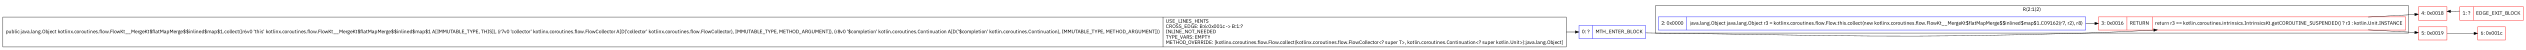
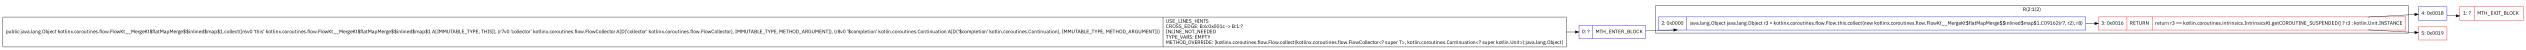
(2455, 11) -> (2452, 16)
(2498, 13) -> (2498, 13)
(2433, 14) -> (2433, 14)
(2492, 33) -> none
(1900, 36) -> (1660, 30)
